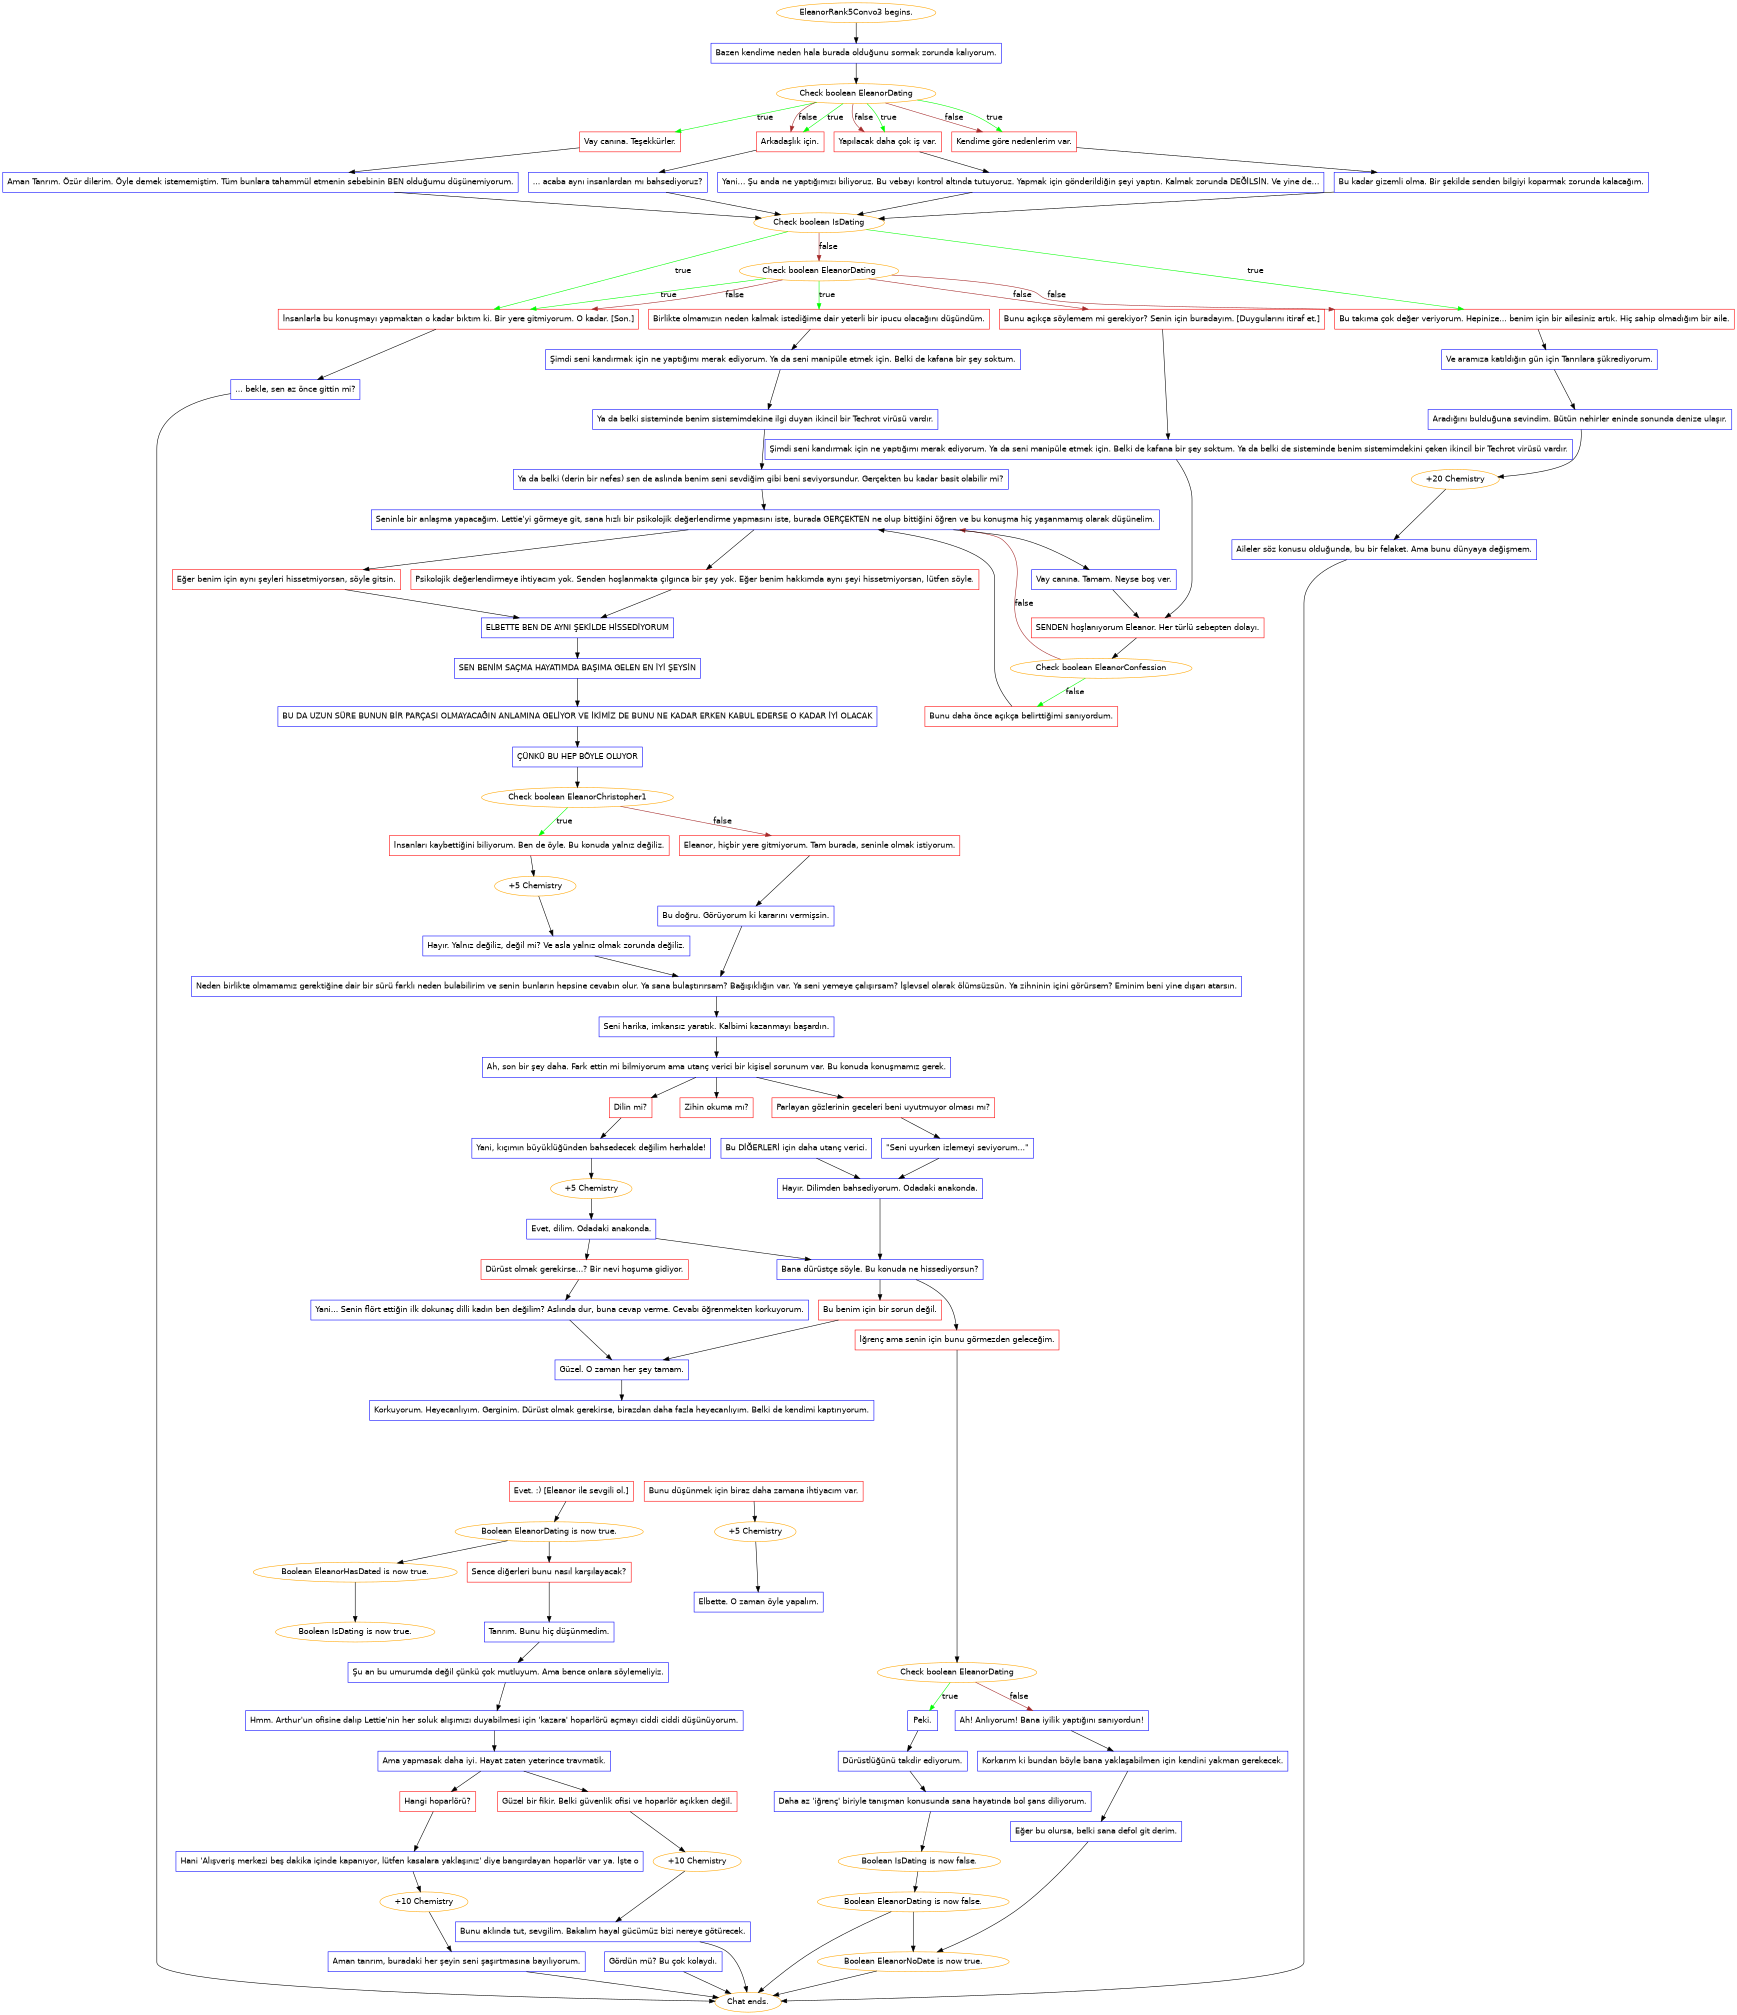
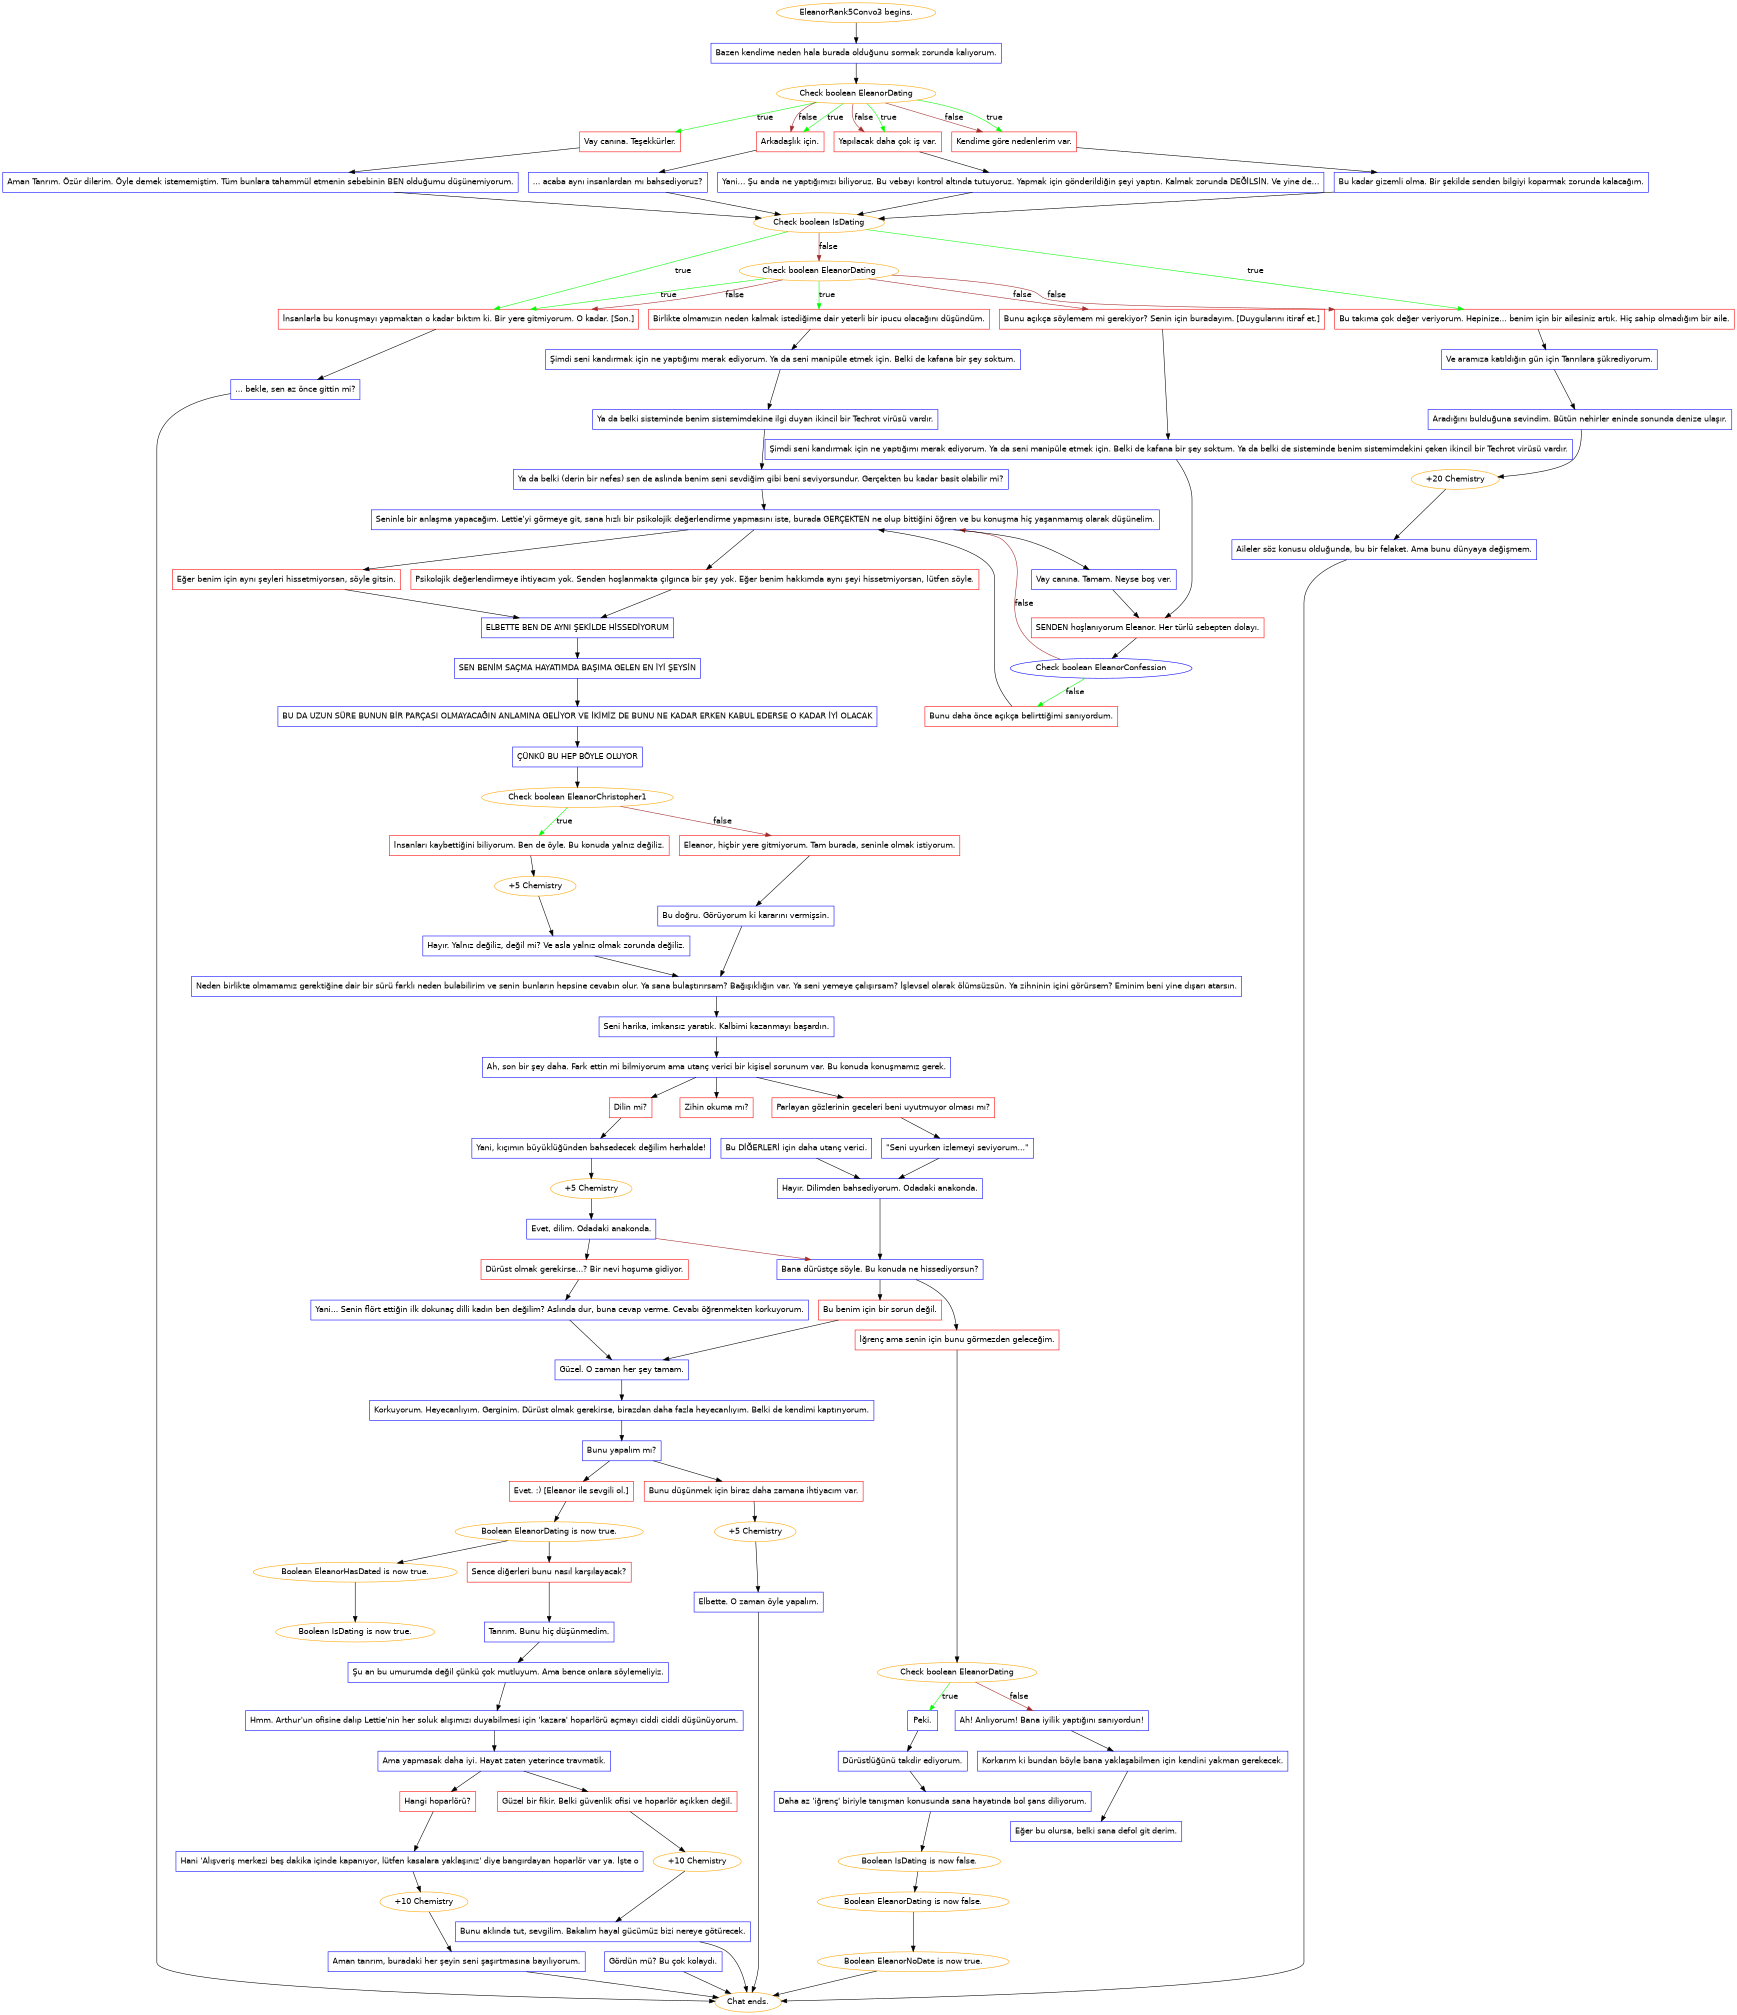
(1101, 668) -> (1101, 668)
(731, 1249) -> (731, 1249)
none -> (622, 1451)
(1022, 1906) -> none
(824, 1945) -> (759, 1800)
